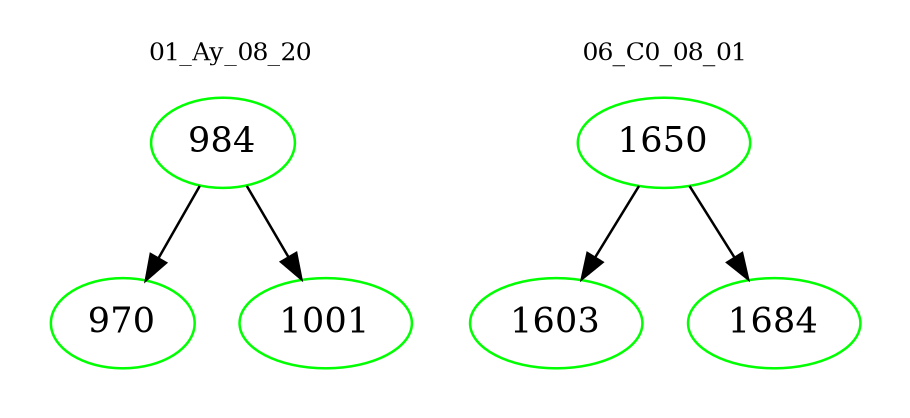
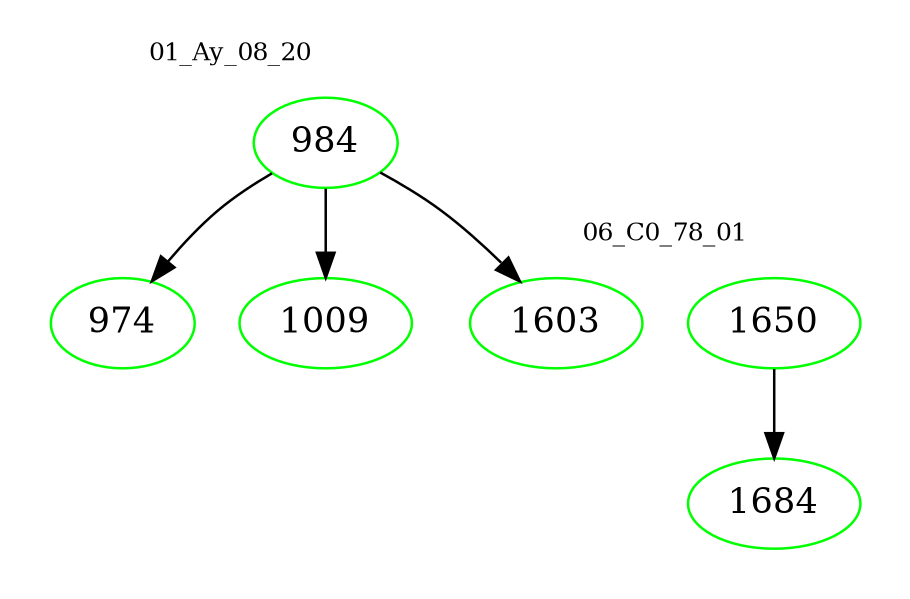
(665, 54) -> (665, 234)
(617, 222) -> (468, 232)
(123, 323) -> (123, 323)
(326, 323) -> (326, 323)
